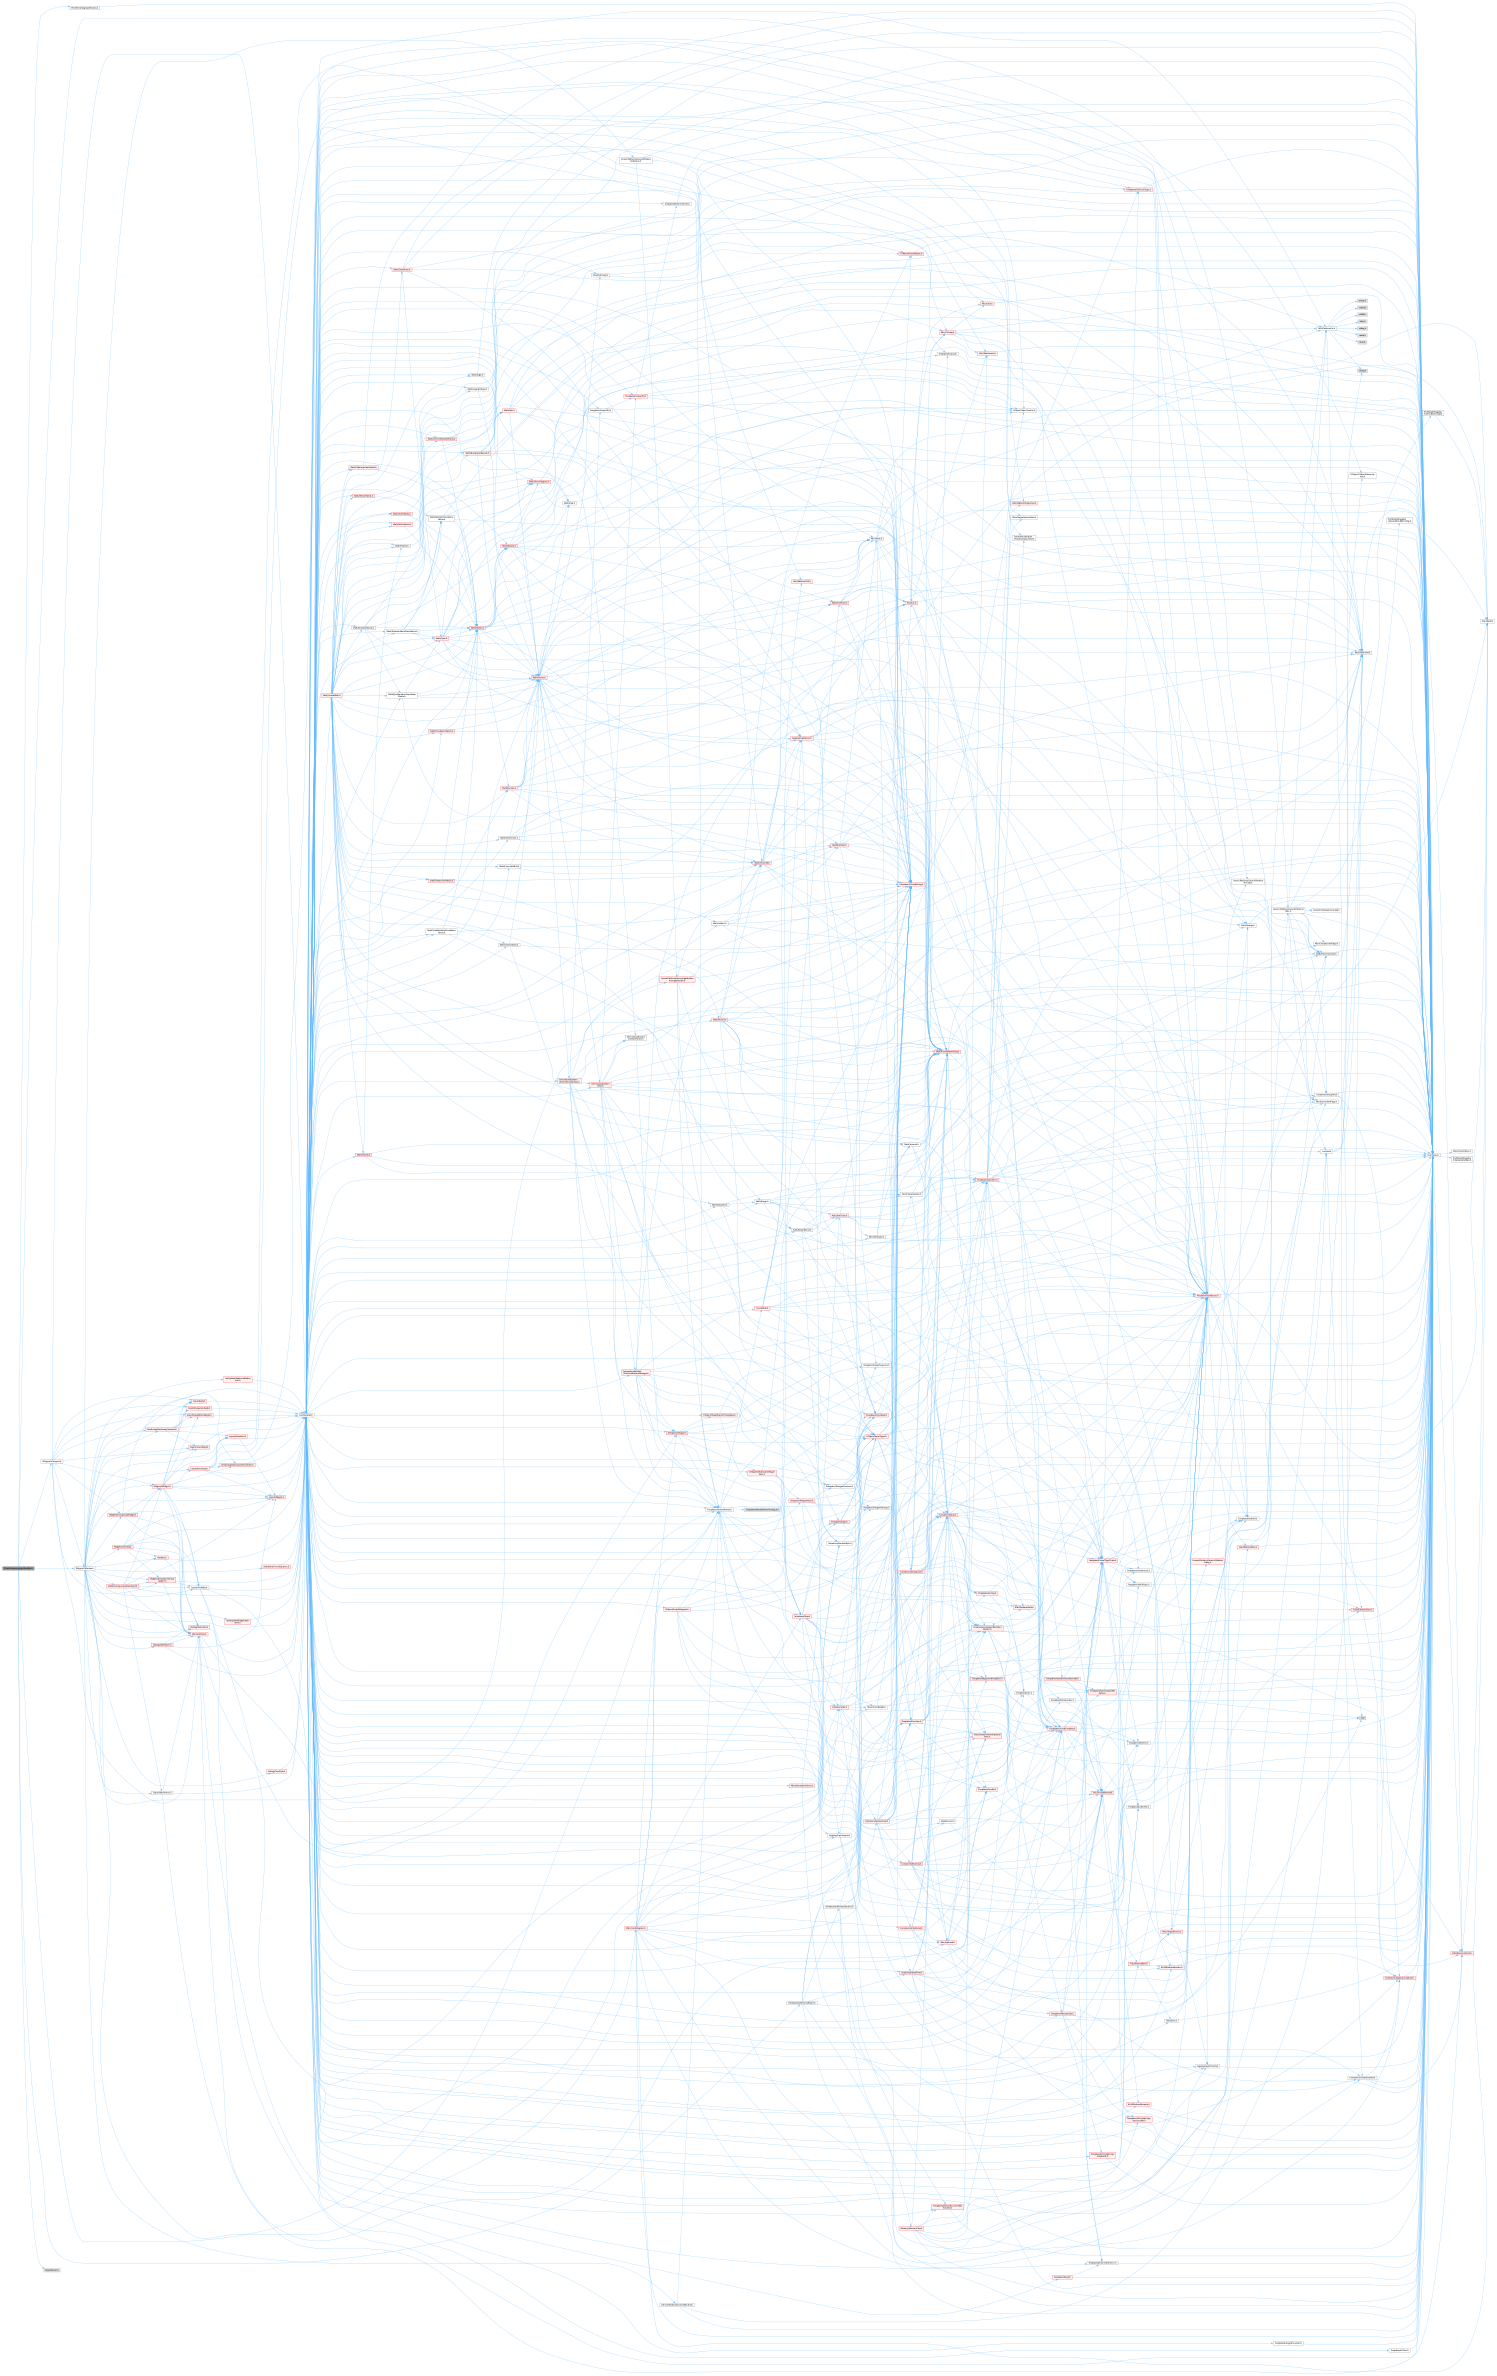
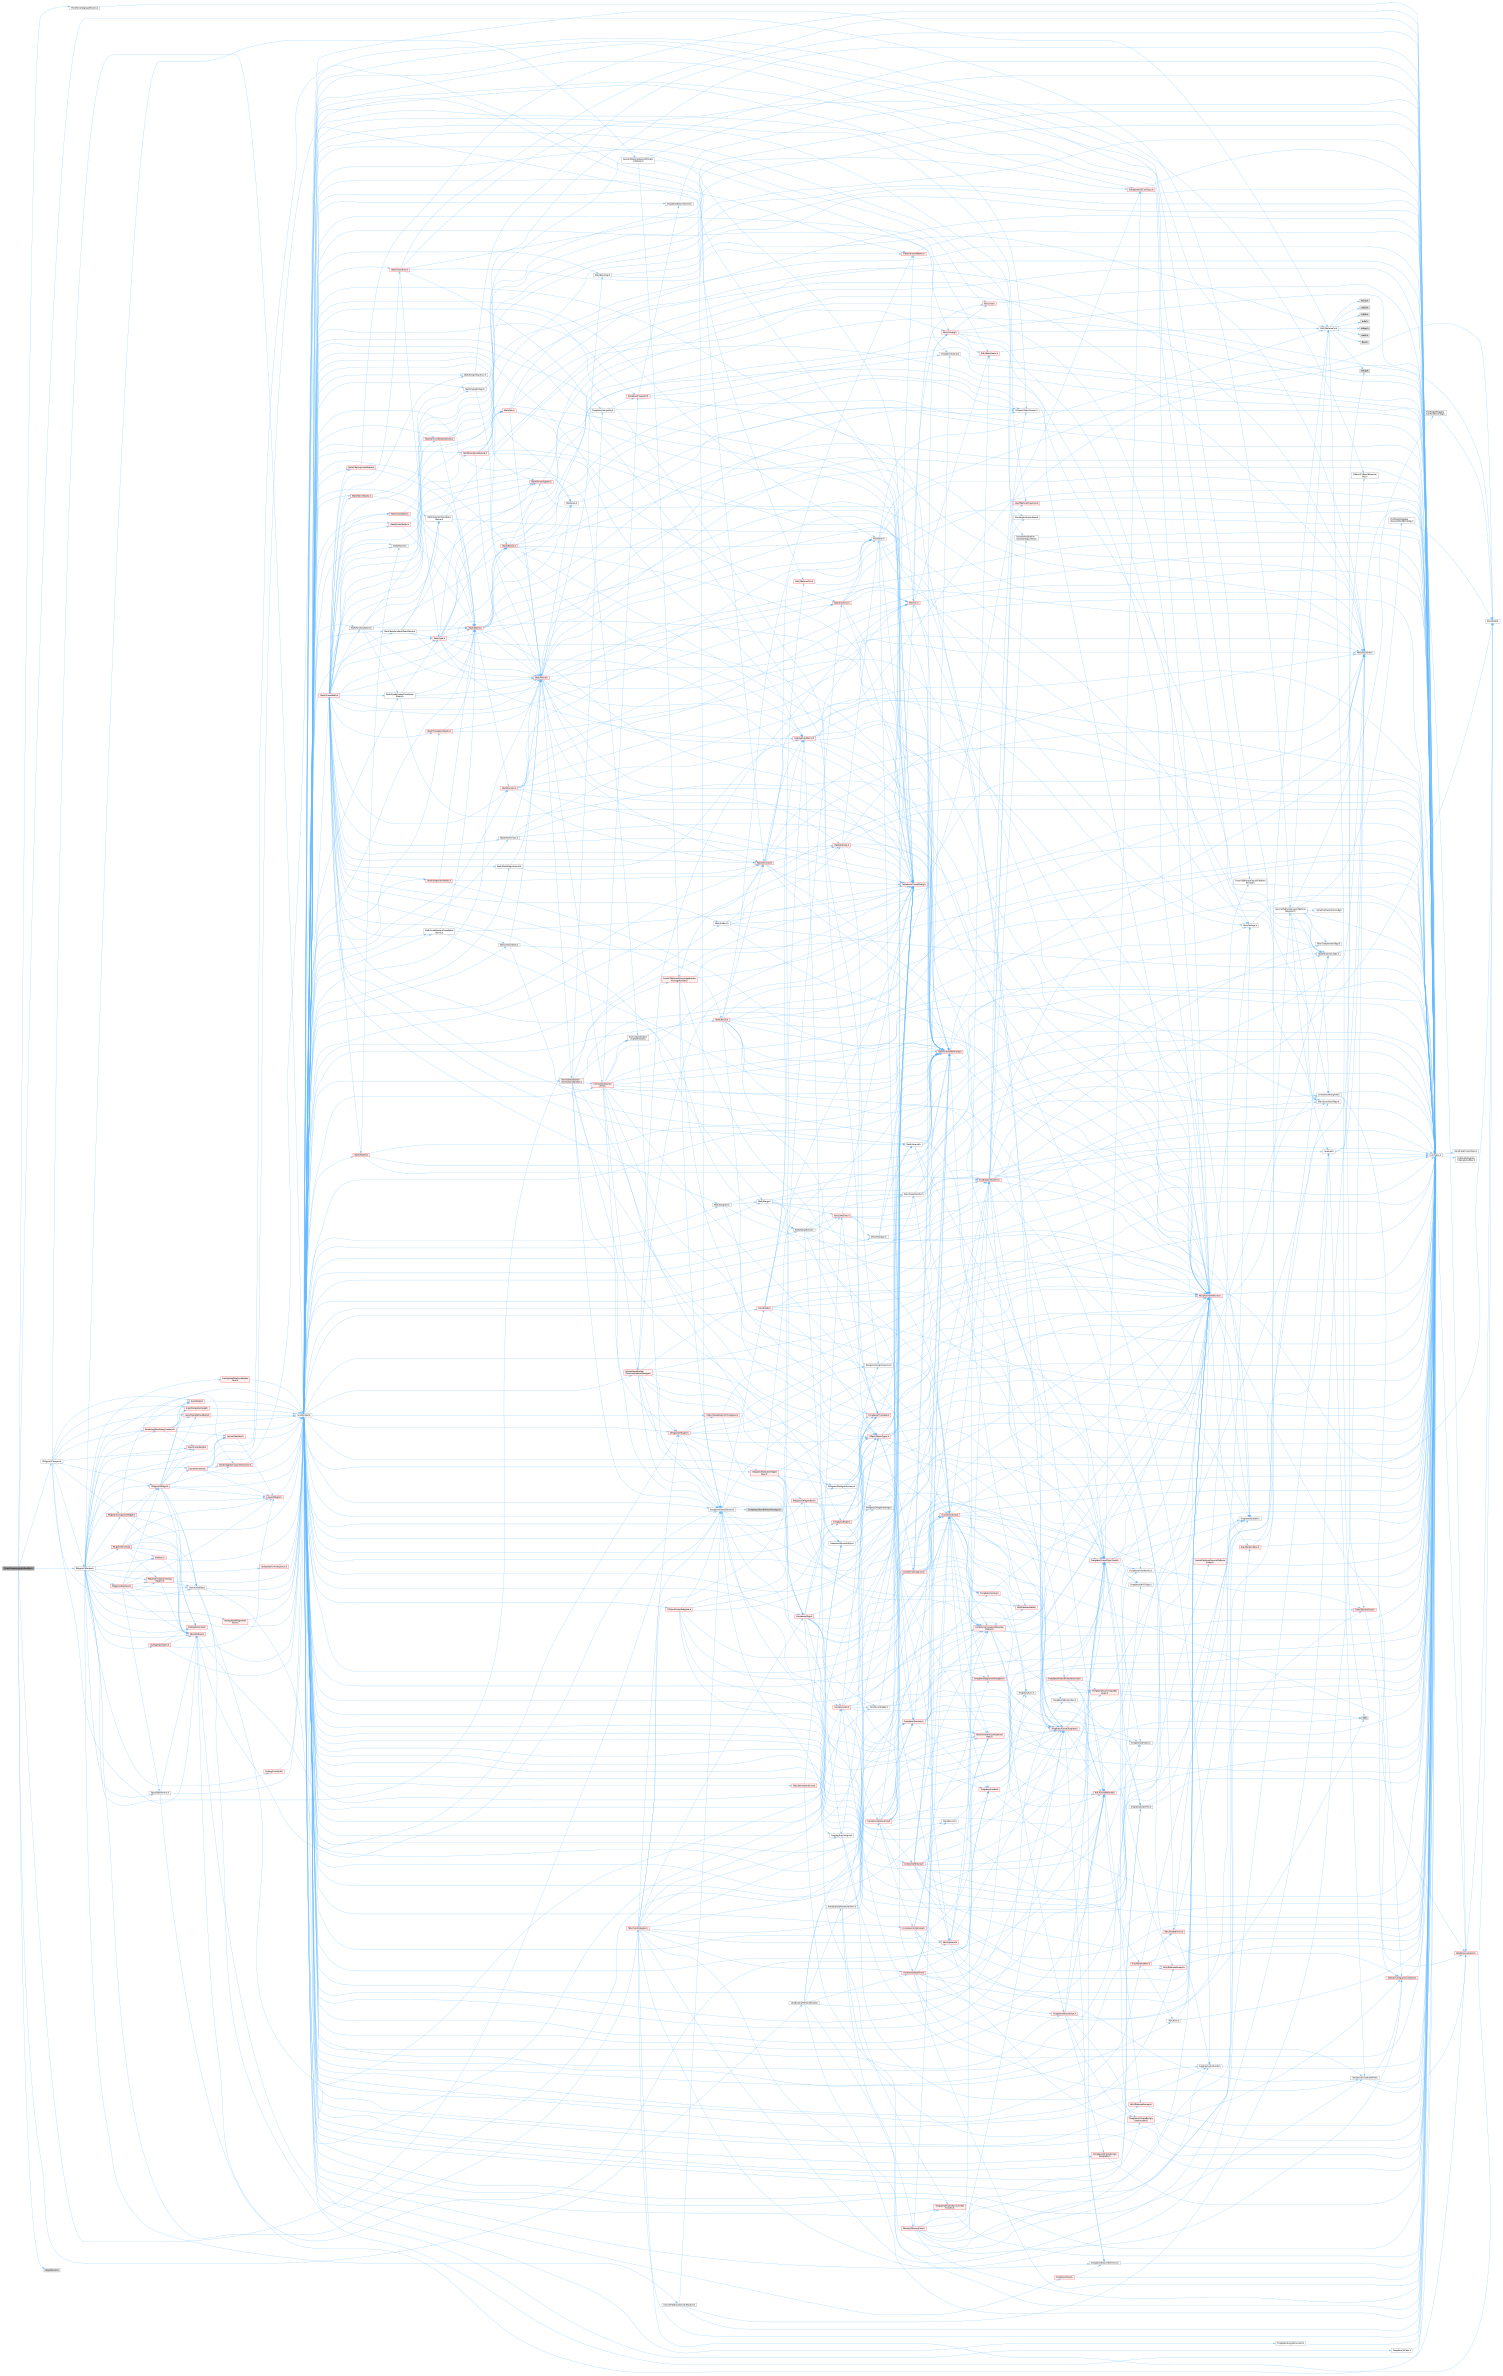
(477, 375) -> (475, 375)
(509, 867) -> (509, 867)
(1288, 910) -> (1290, 910)
(1462, 1151) -> (1466, 1151)
(123, 1586) -> (122, 1586)
